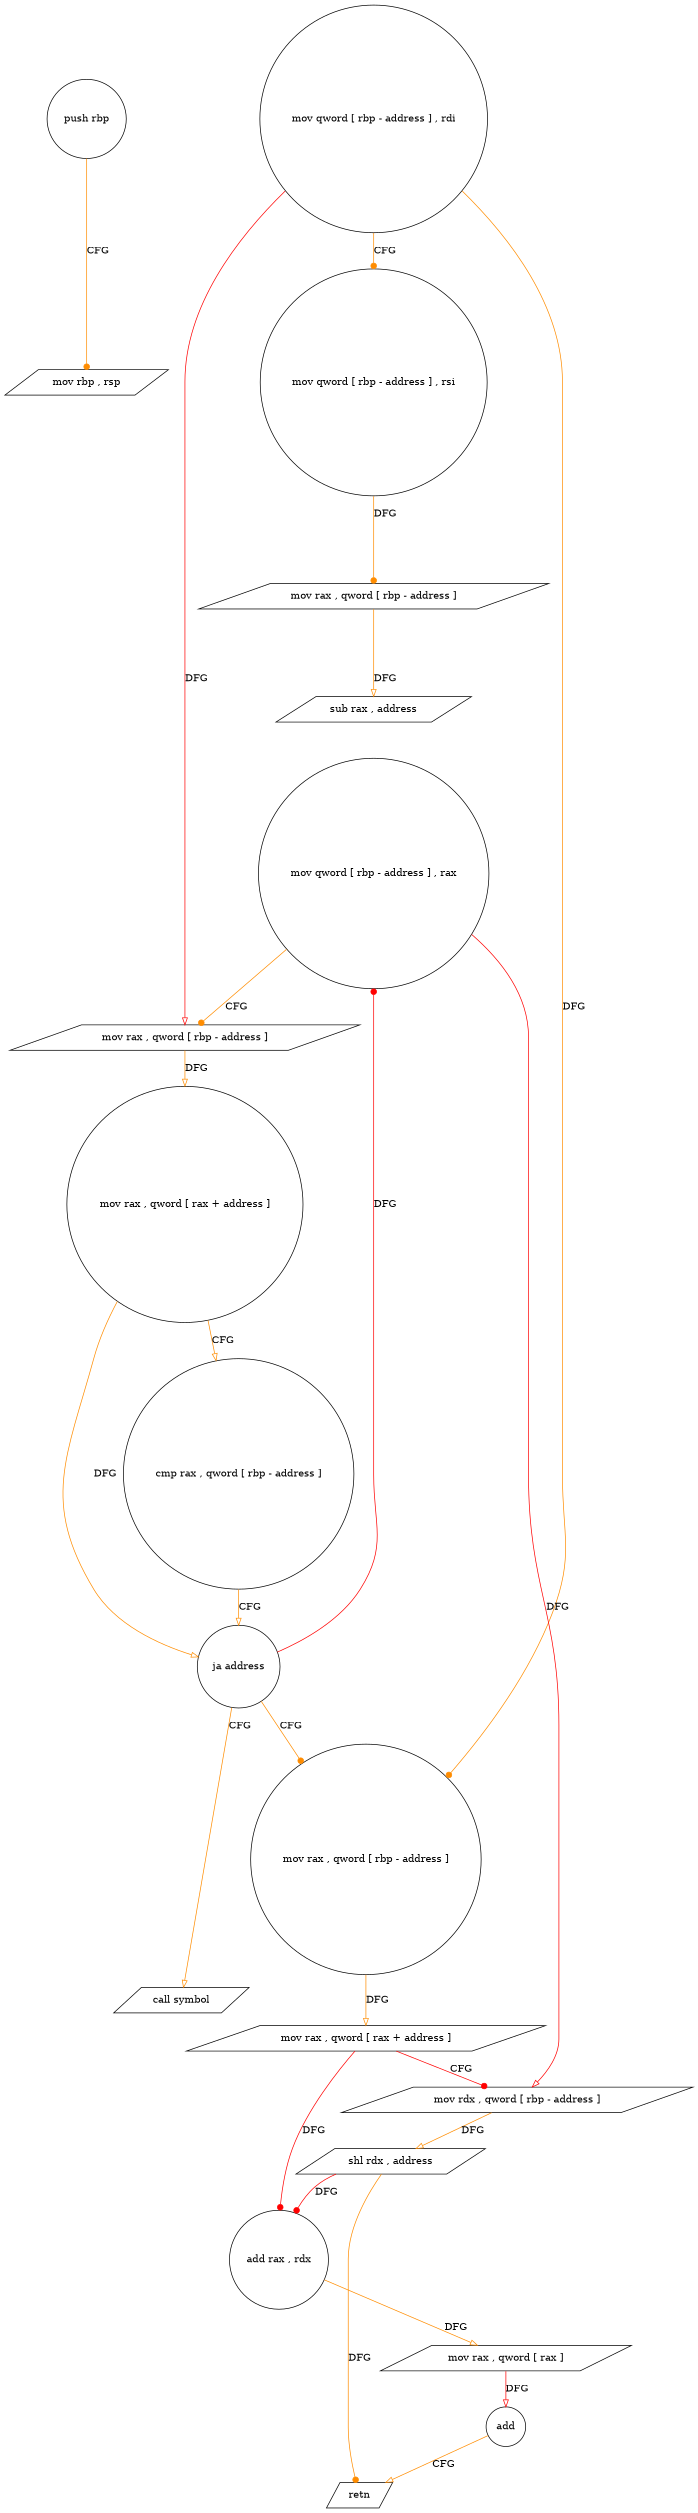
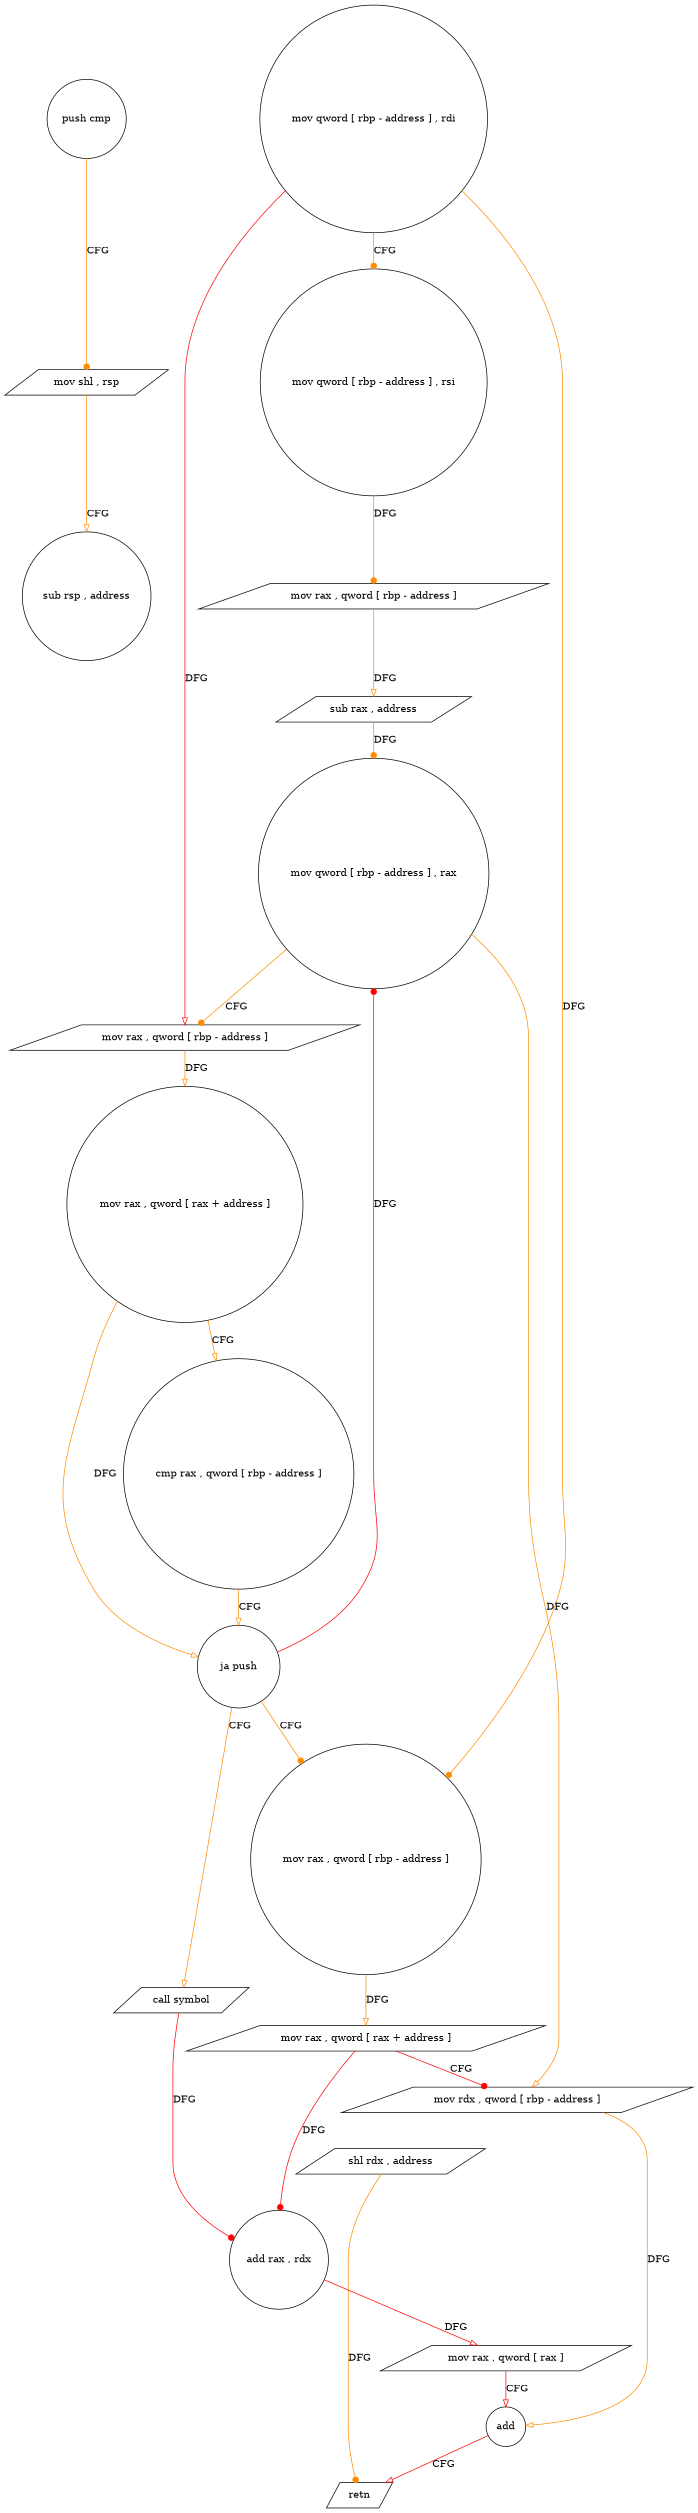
(87, 119) -> (87, 119)
(87, 382) -> (87, 382)
none -> (87, 596)
none -> (374, 737)
(529, 1503) -> (529, 1503)
(239, 1667) -> (239, 1667)
(457, 2129) -> (647, 2297)
(314, 2188) -> (173, 2136)
(398, 2311) -> (398, 2311)
(517, 2389) -> (517, 2389)
(440, 2458) -> (440, 2458)
